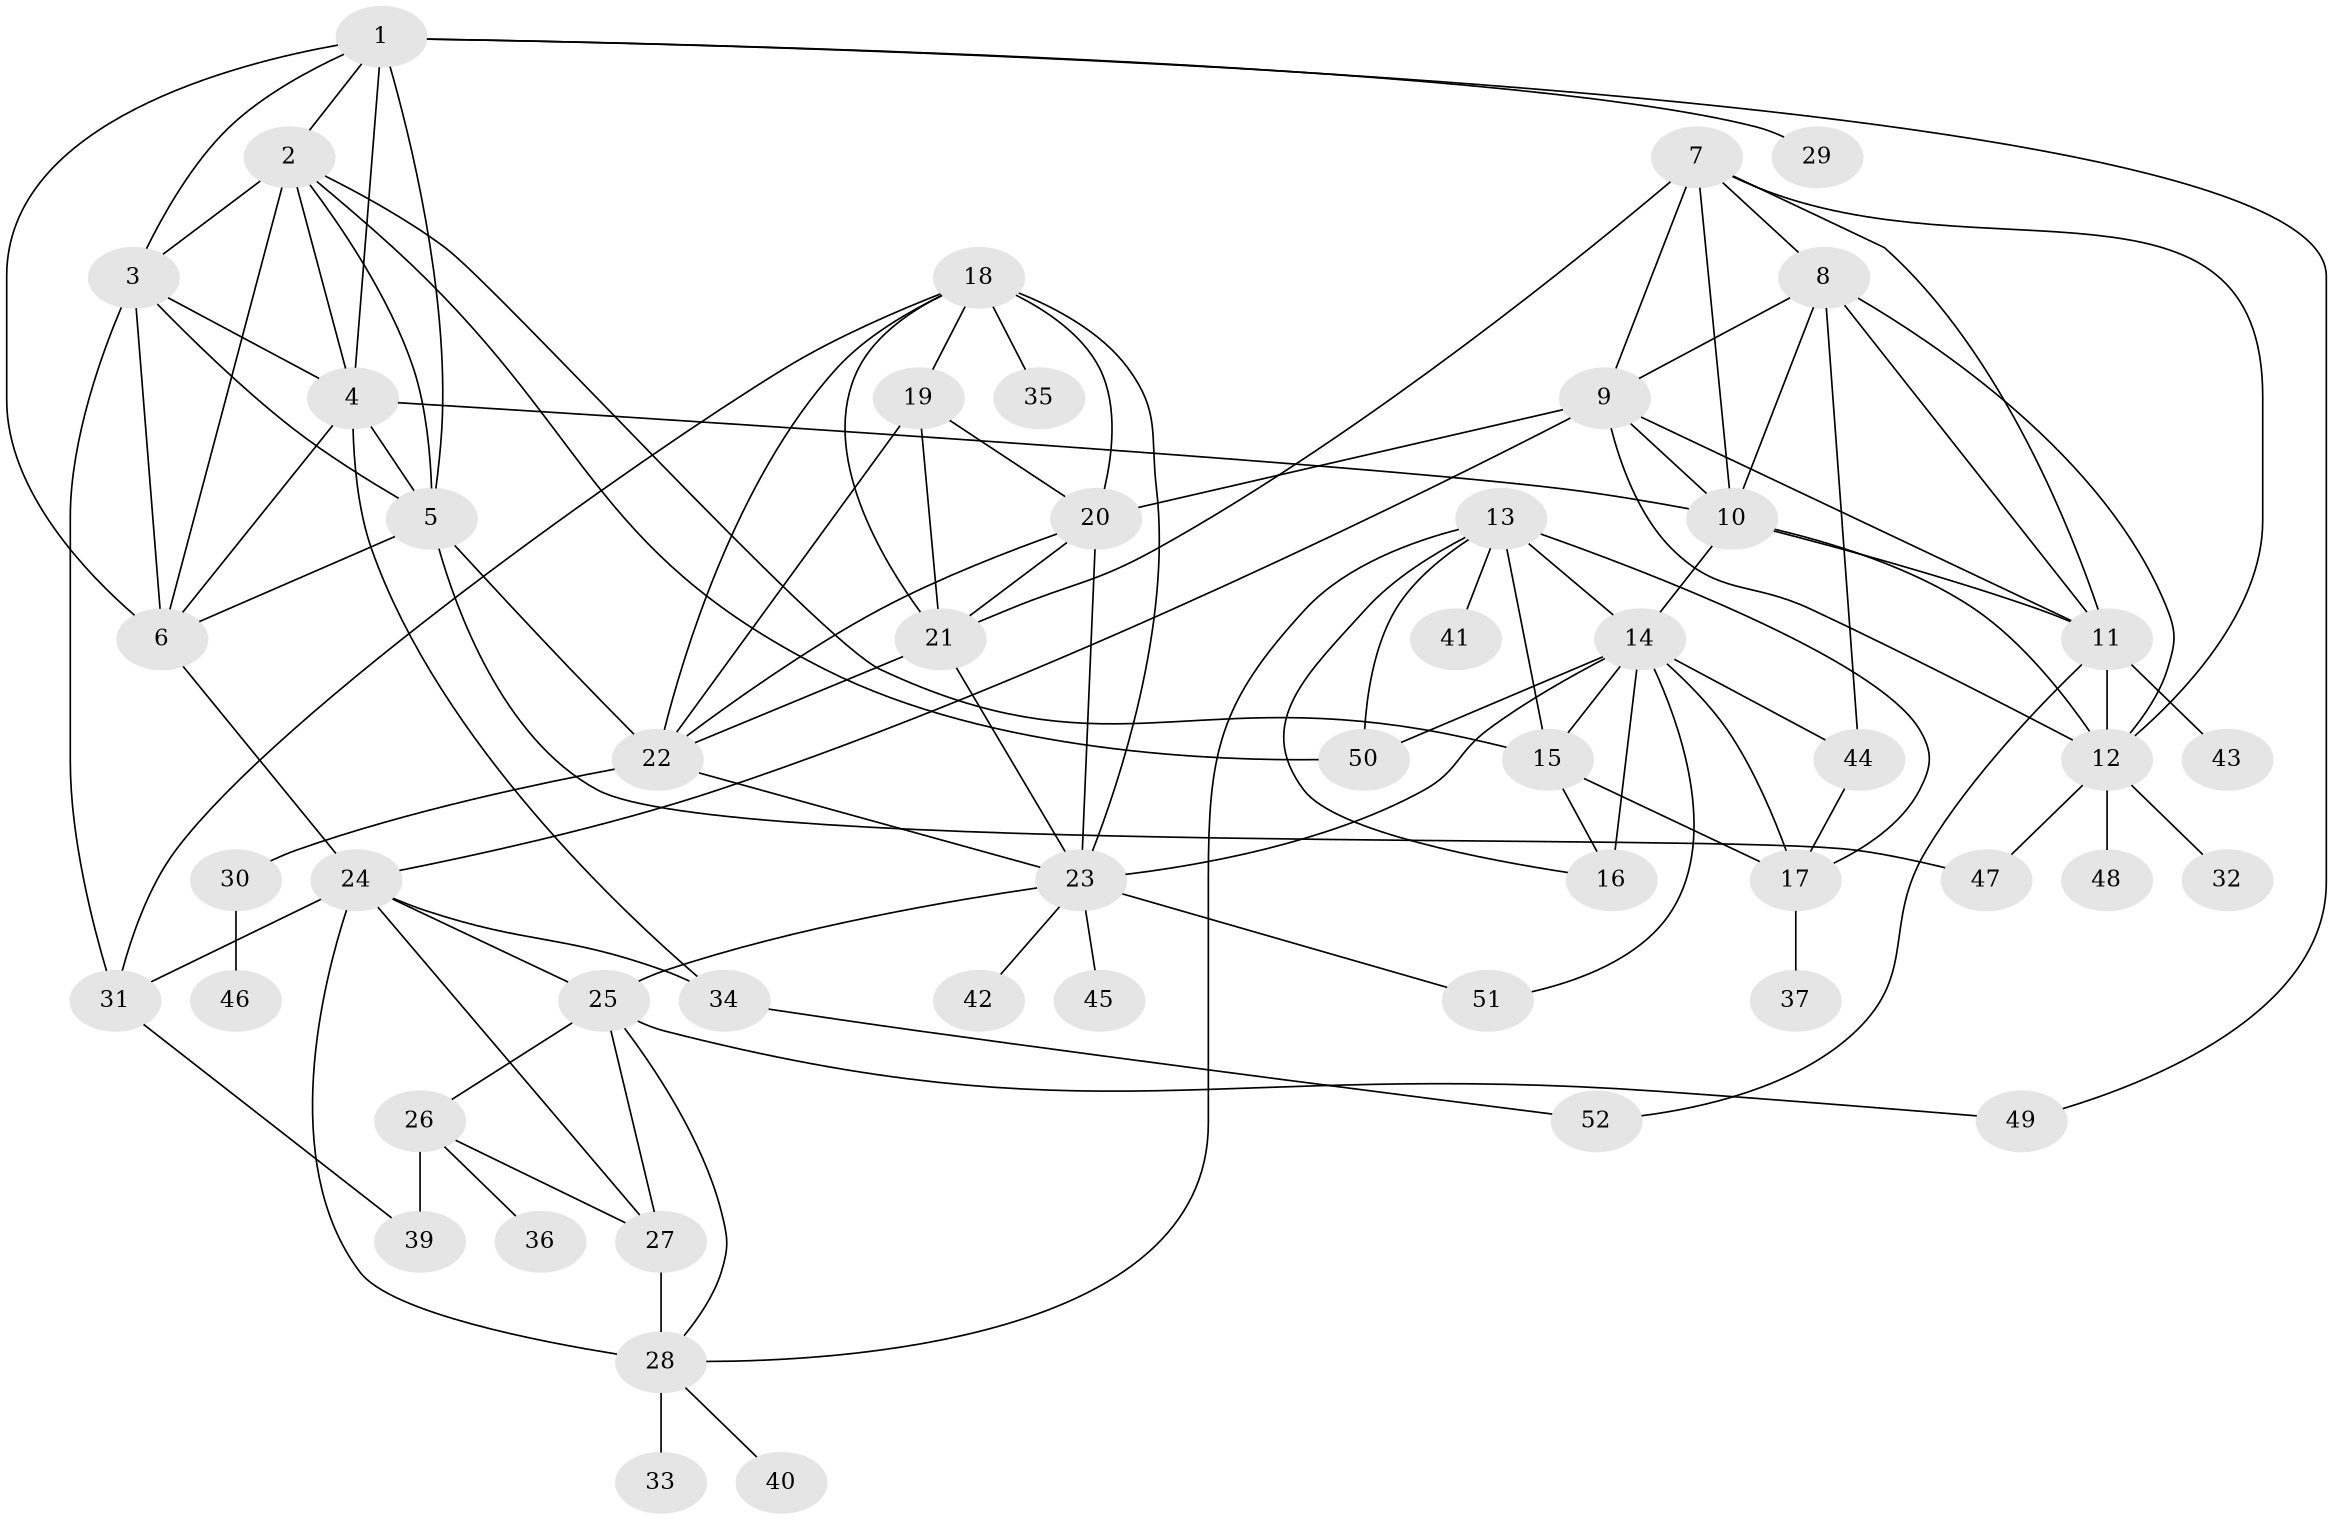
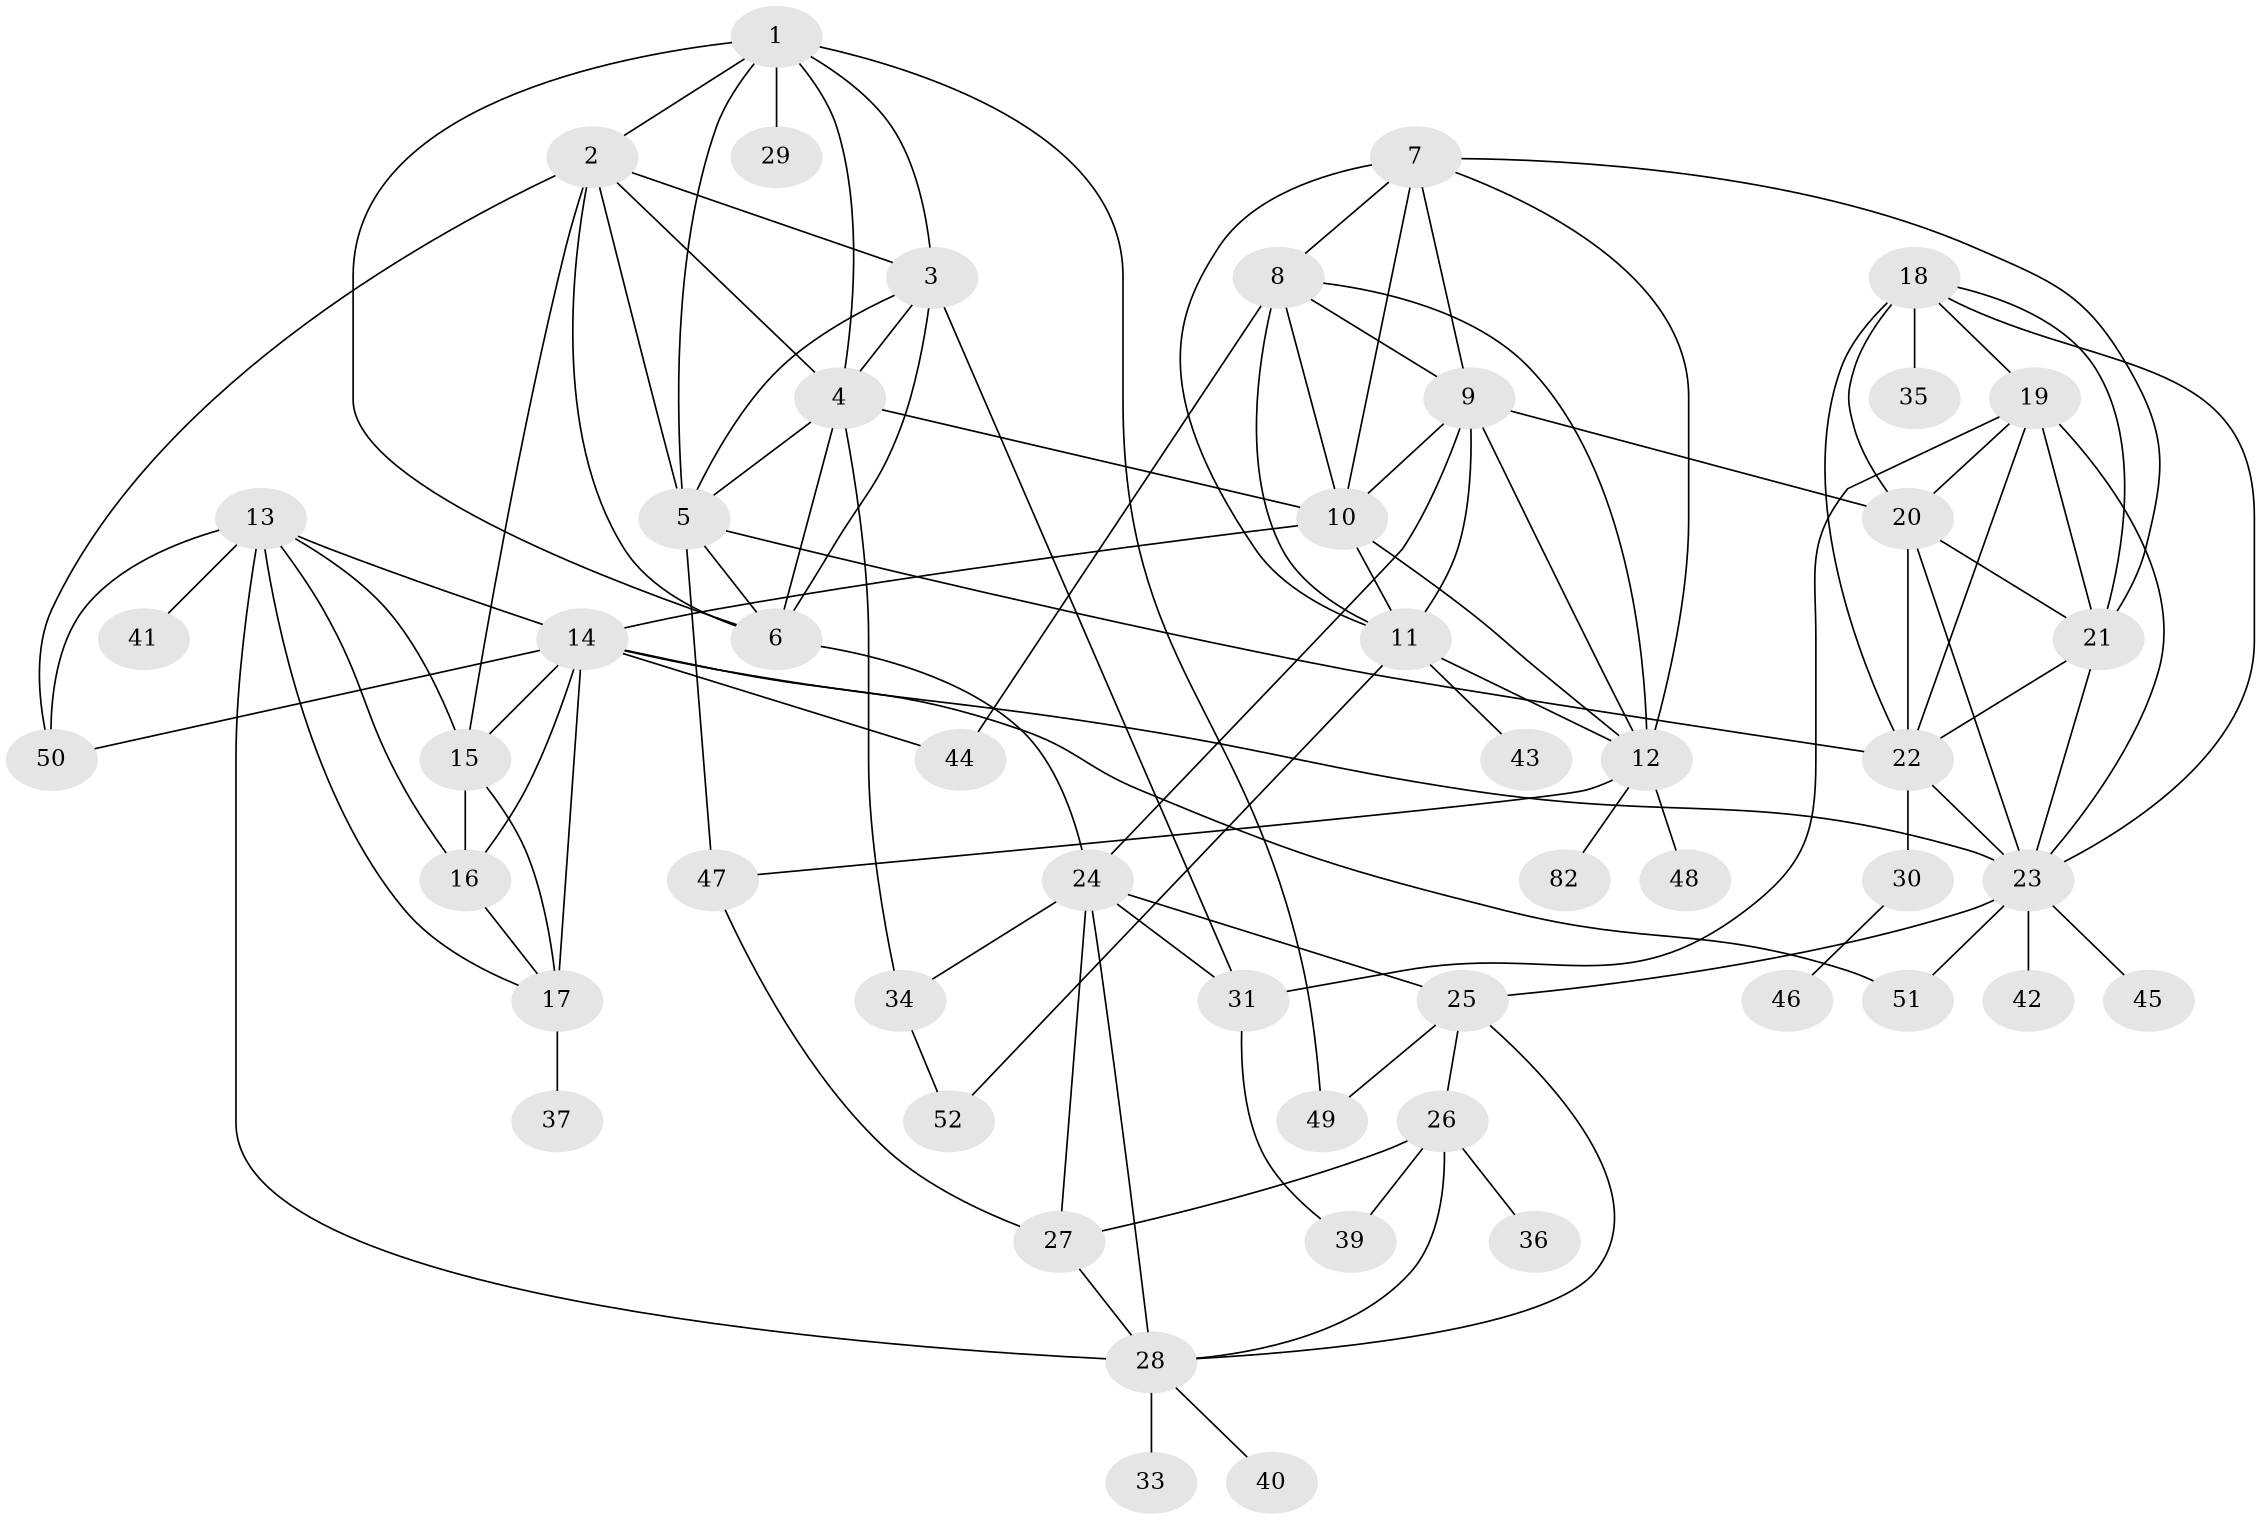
(503, 562) -> (1797, 857)
none -> (2163, 640)
(1828, 820) -> (511, 941)
(2228, 880) -> (1565, 880)
(633, 1121) -> (840, 1100)
none -> (1369, 1306)
